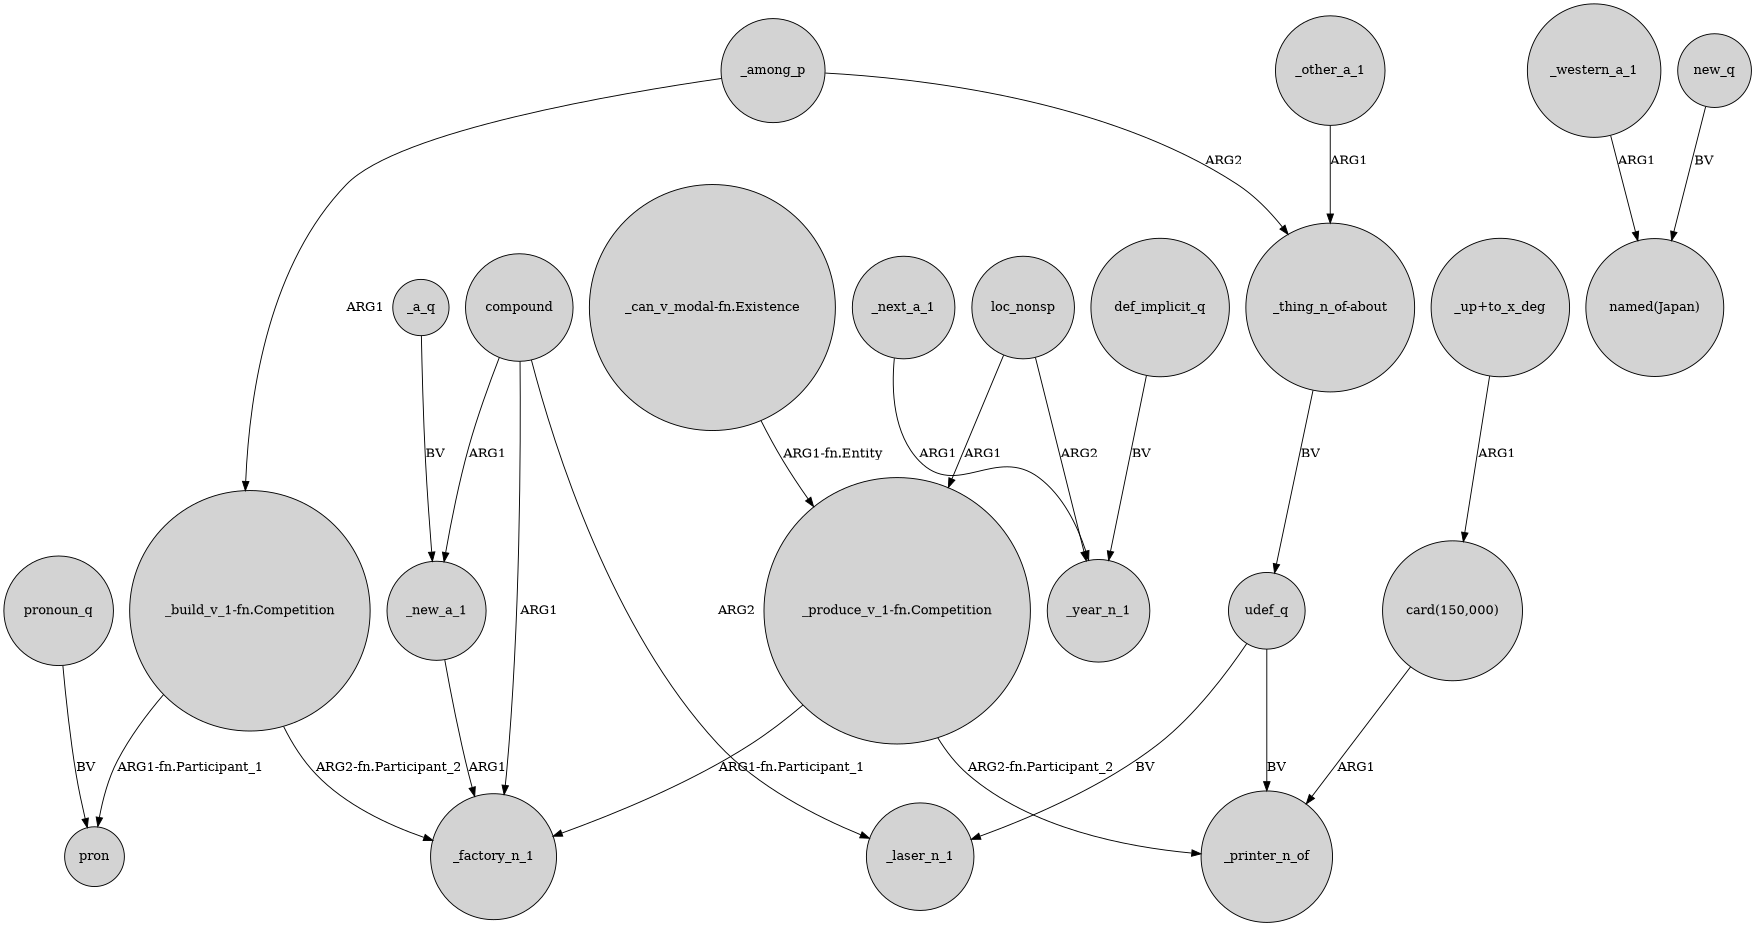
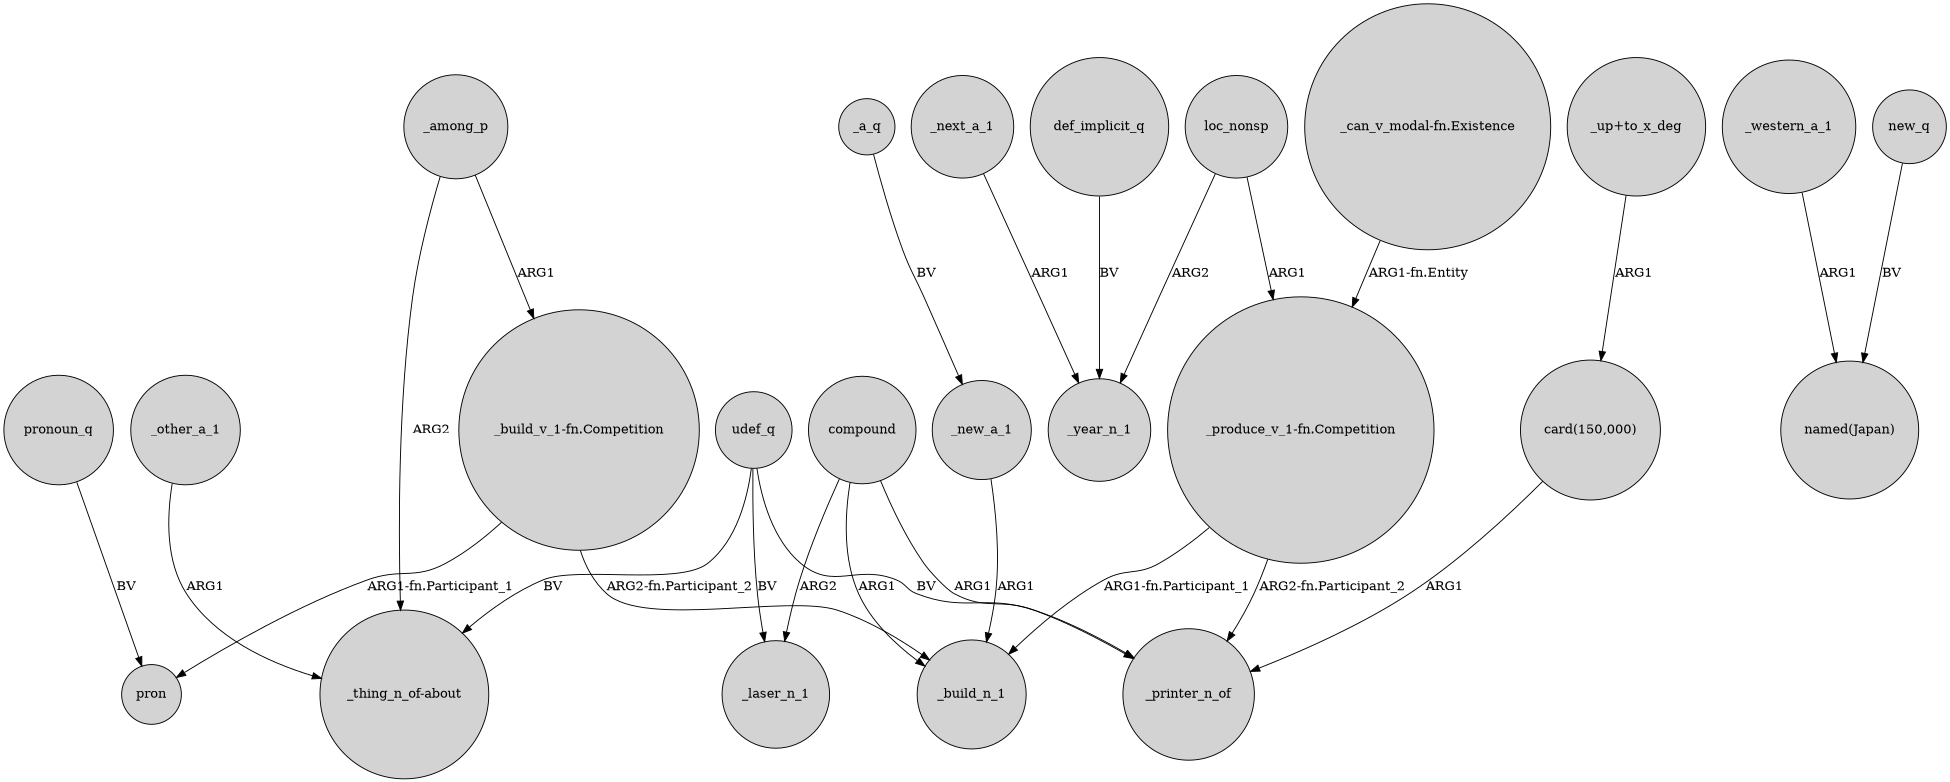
(467, 453) -> (961, 597)
(1295, 477) -> (636, 575)
(494, 857) -> (972, 694)
